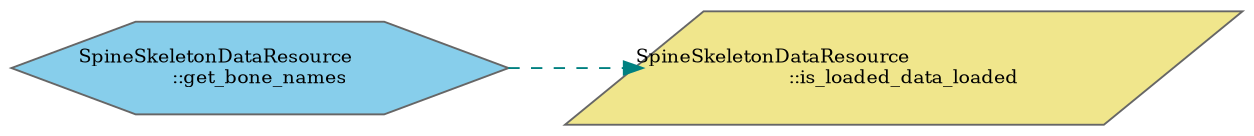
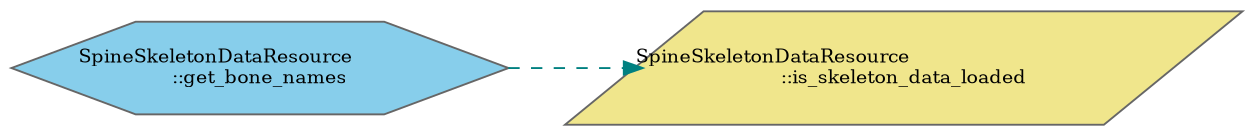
(904, 68) -> (904, 68)
